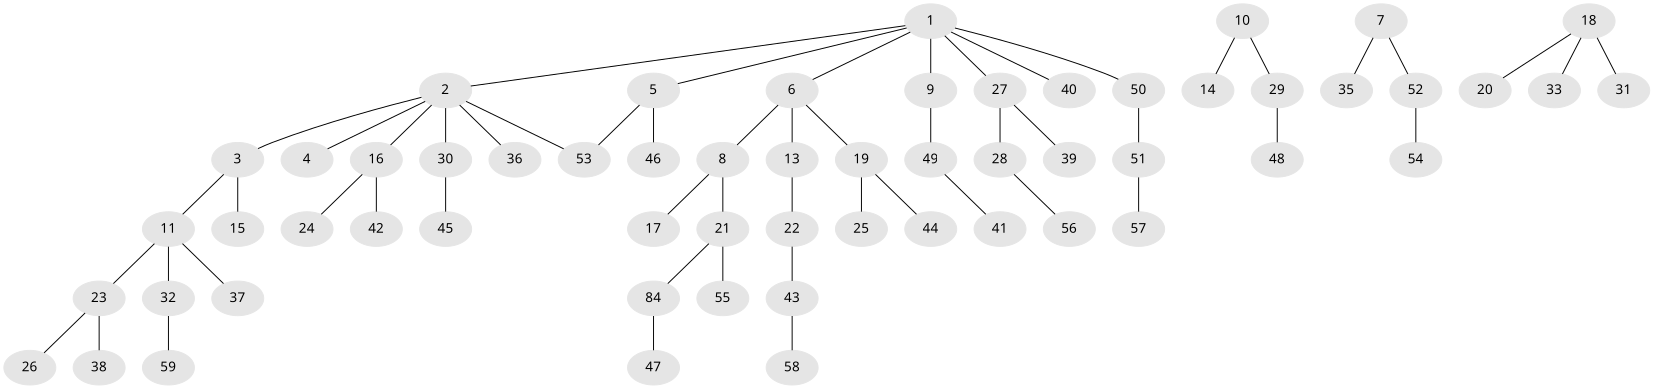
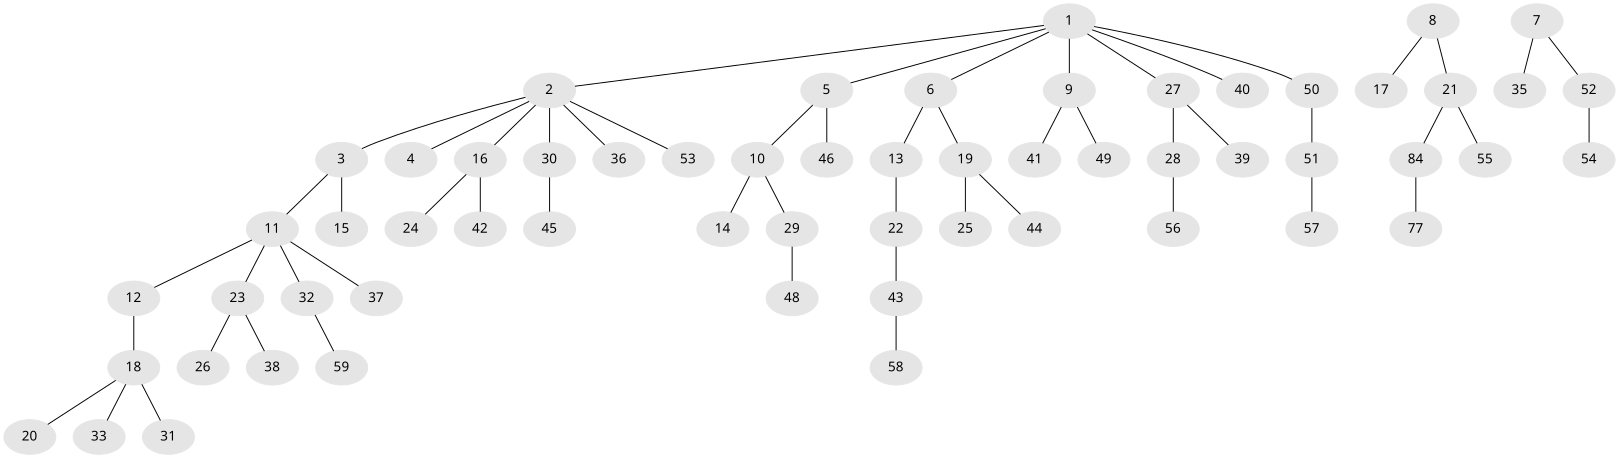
(619, 125) -> (792, 125)
(758, 125) -> none
(965, 194) -> (1052, 125)
none -> (134, 298)
(654, 368) -> (1416, 229)
